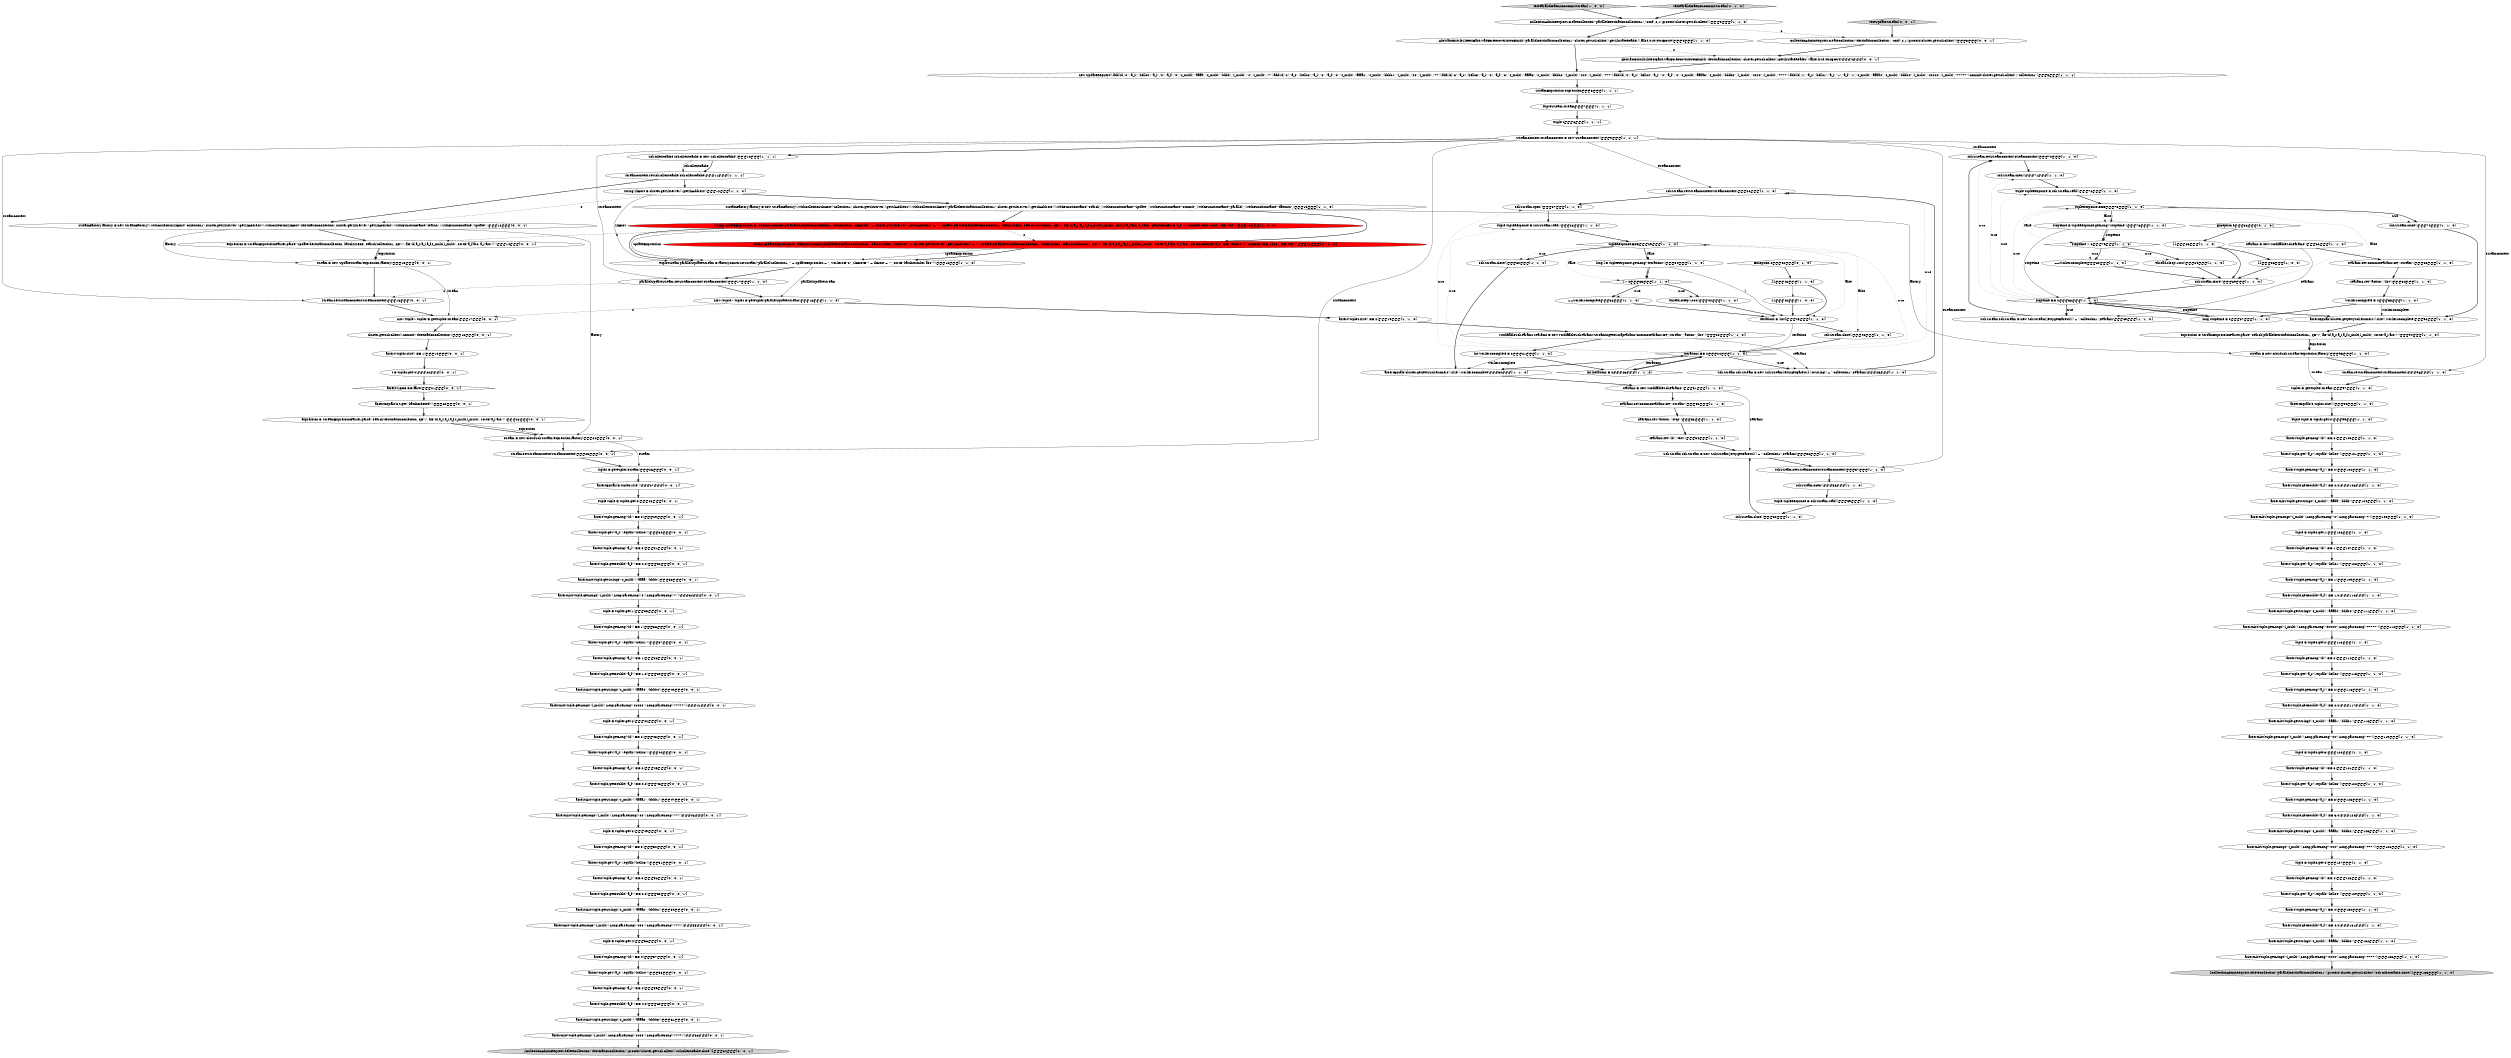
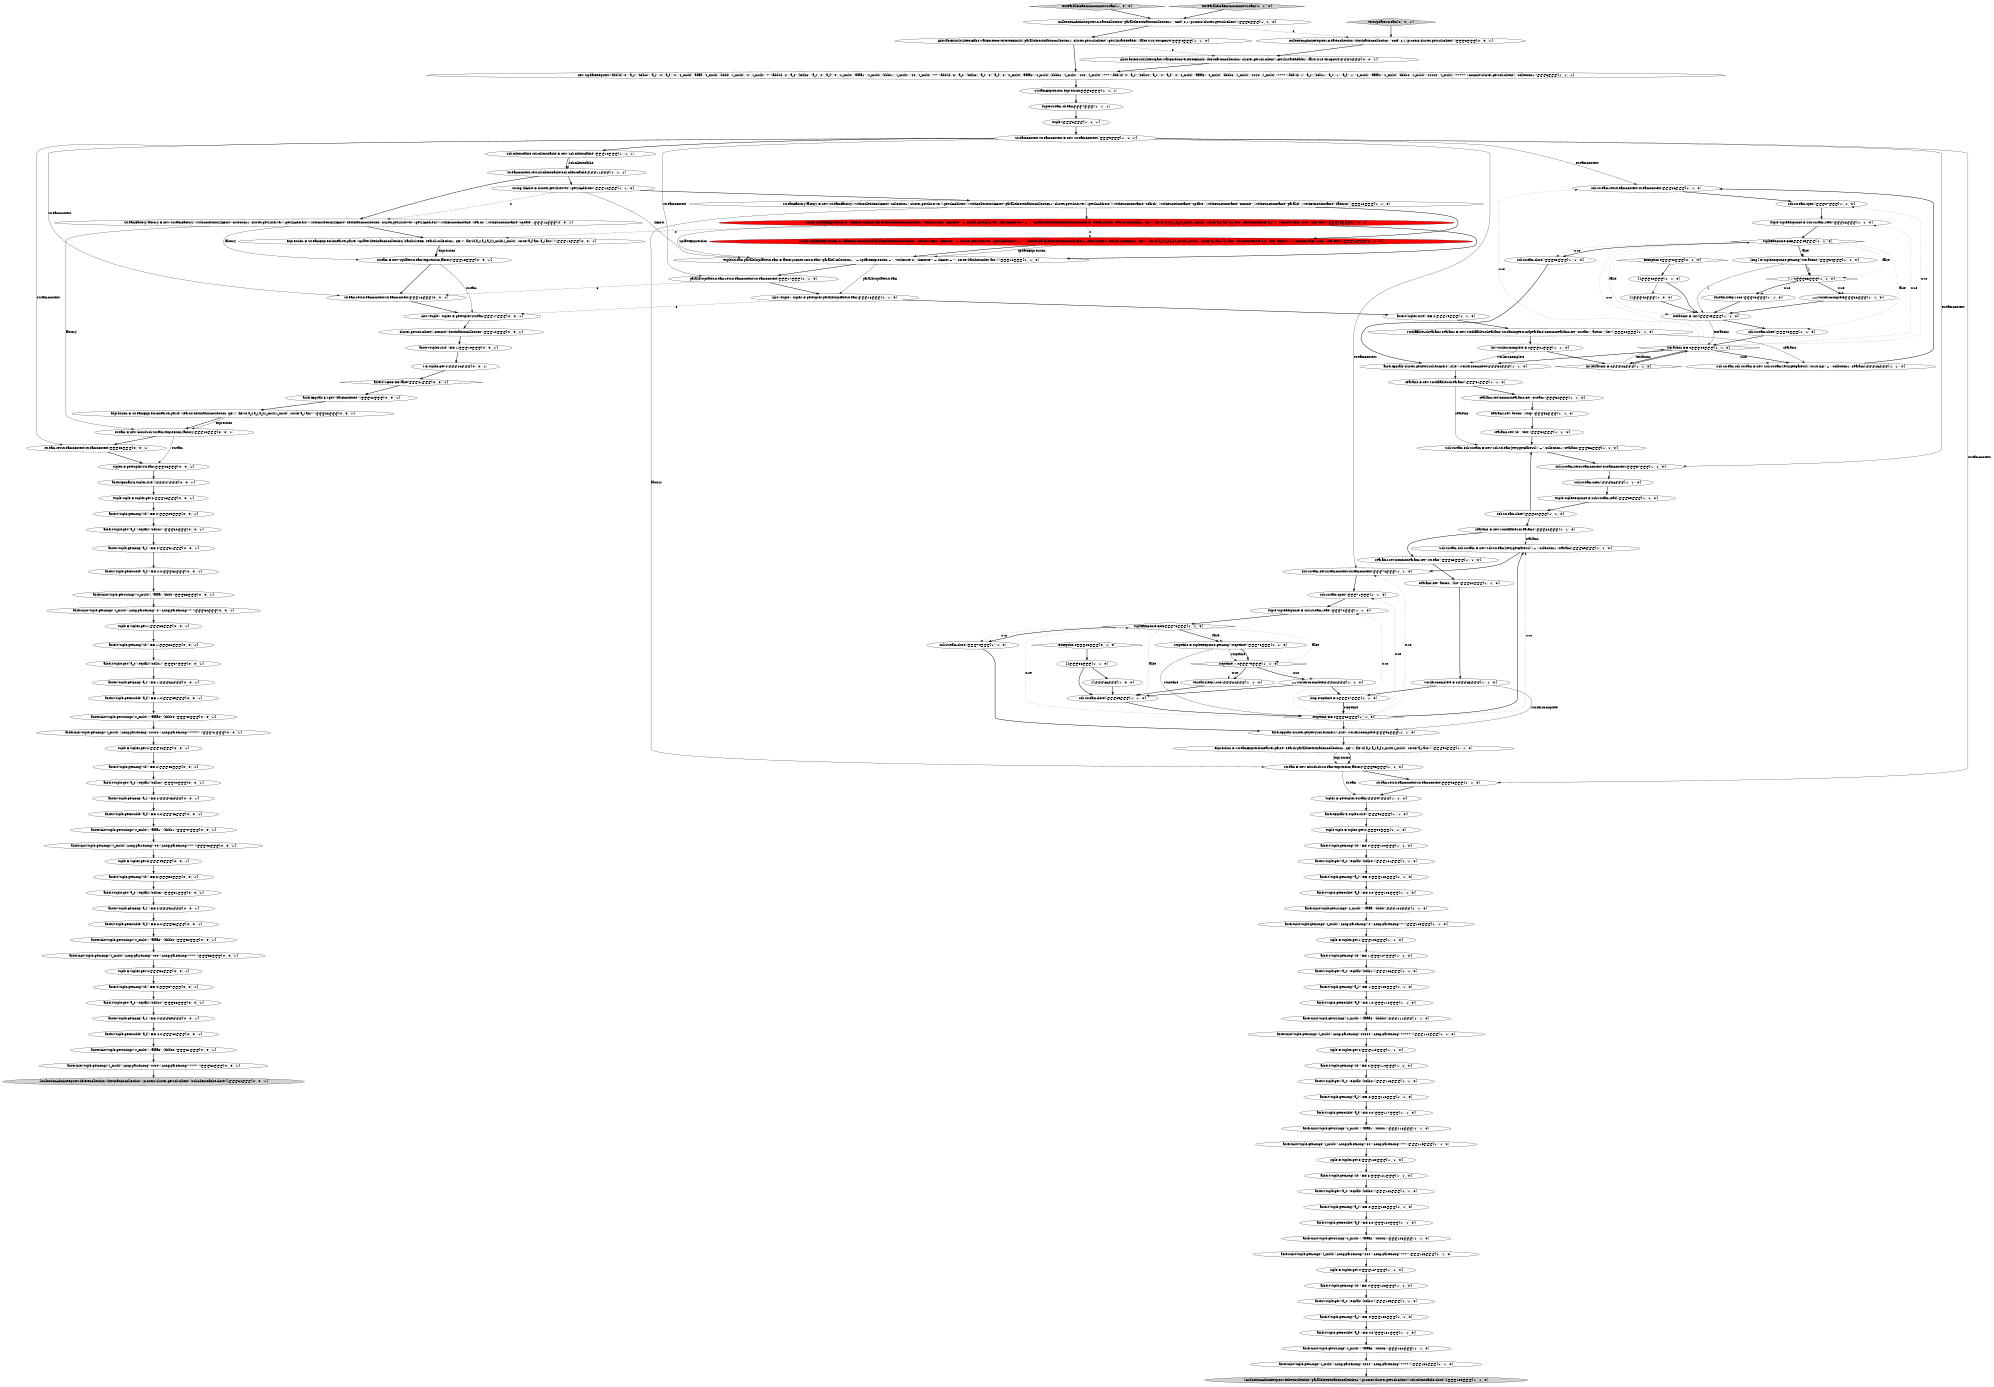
(2147, 310) -> (1336, 691)
none -> (1528, 521)
